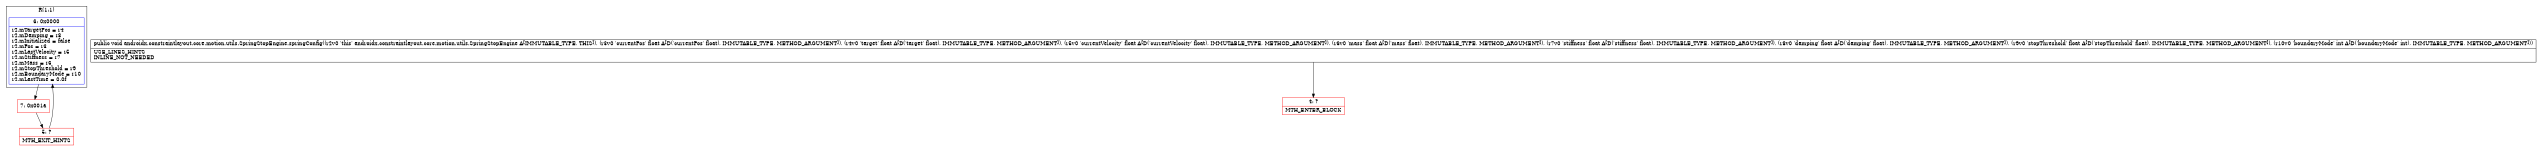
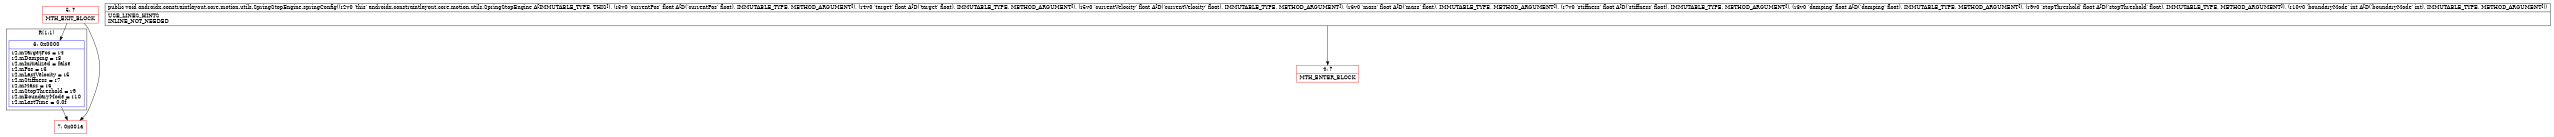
(39, 119) -> (100, 71)
(47, 141) -> (70, 19)
